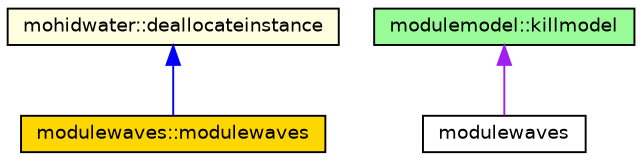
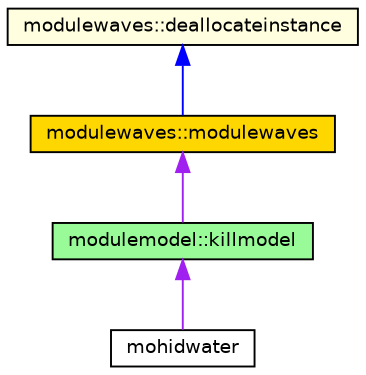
(173, 27) -> (183, 27)
(504, 134) -> (183, 348)
none -> (183, 198)
